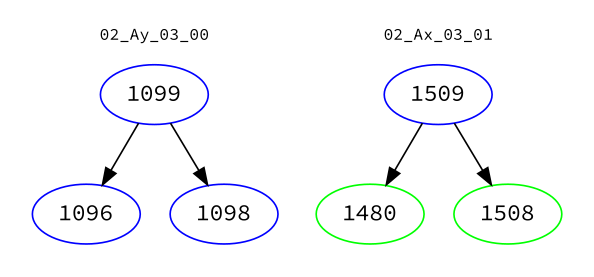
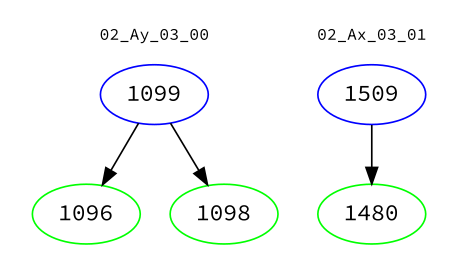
(86, 214) -> (86, 214)
(224, 214) -> (224, 214)
(508, 214) -> none
